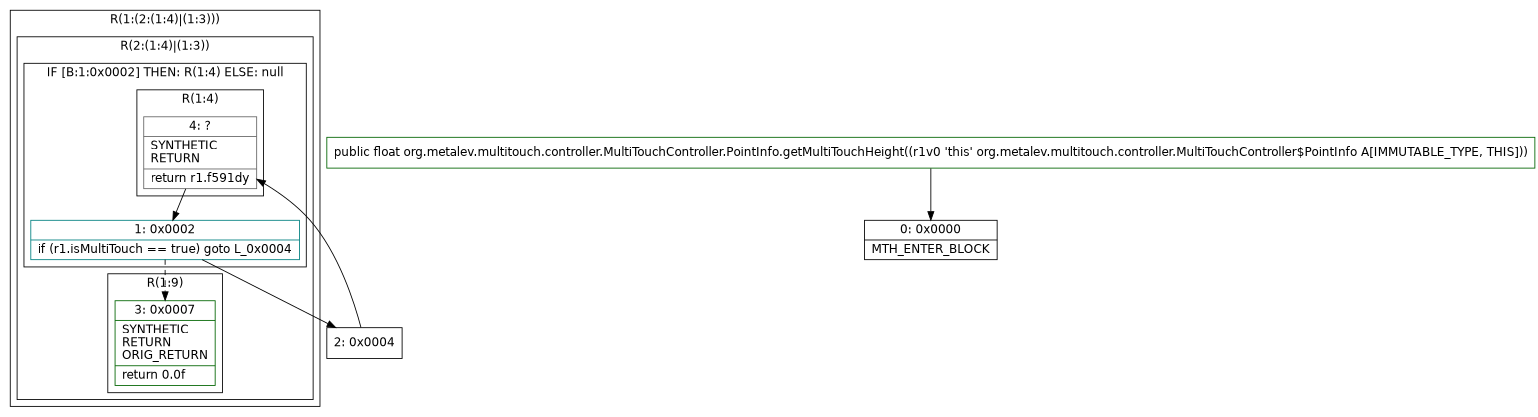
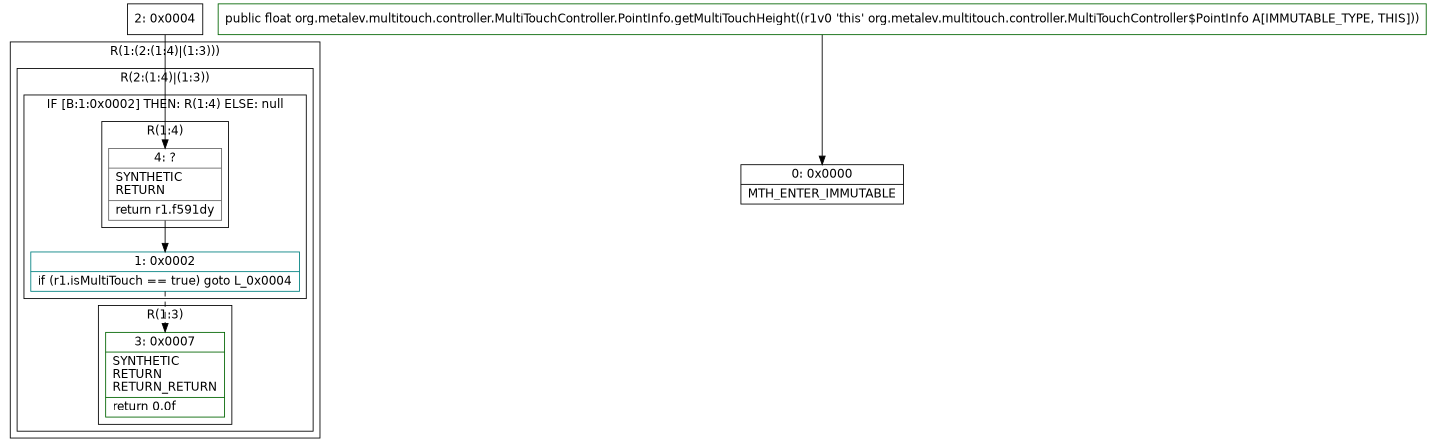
(931, 249) -> (822, 194)
(165, 284) -> (165, 315)
(265, 292) -> none
(165, 355) -> (165, 387)
